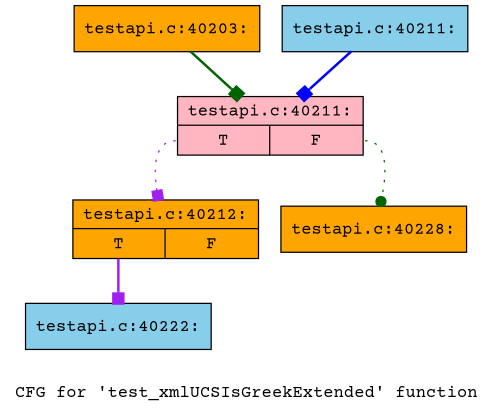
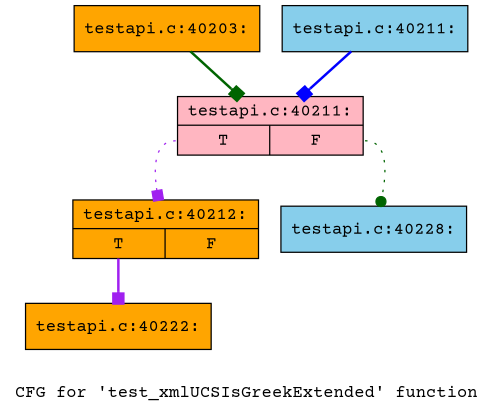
(374, 229) -> (374, 229)
(118, 326) -> (118, 326)
